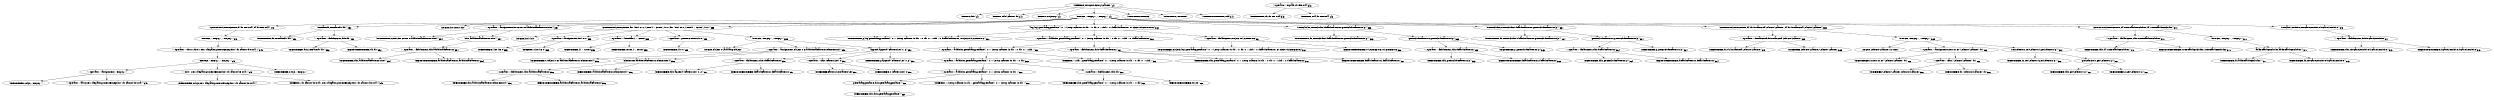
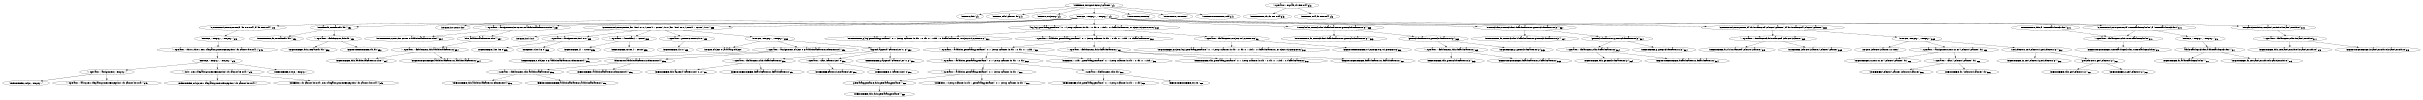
(2123, 44) -> (2083, 33)
